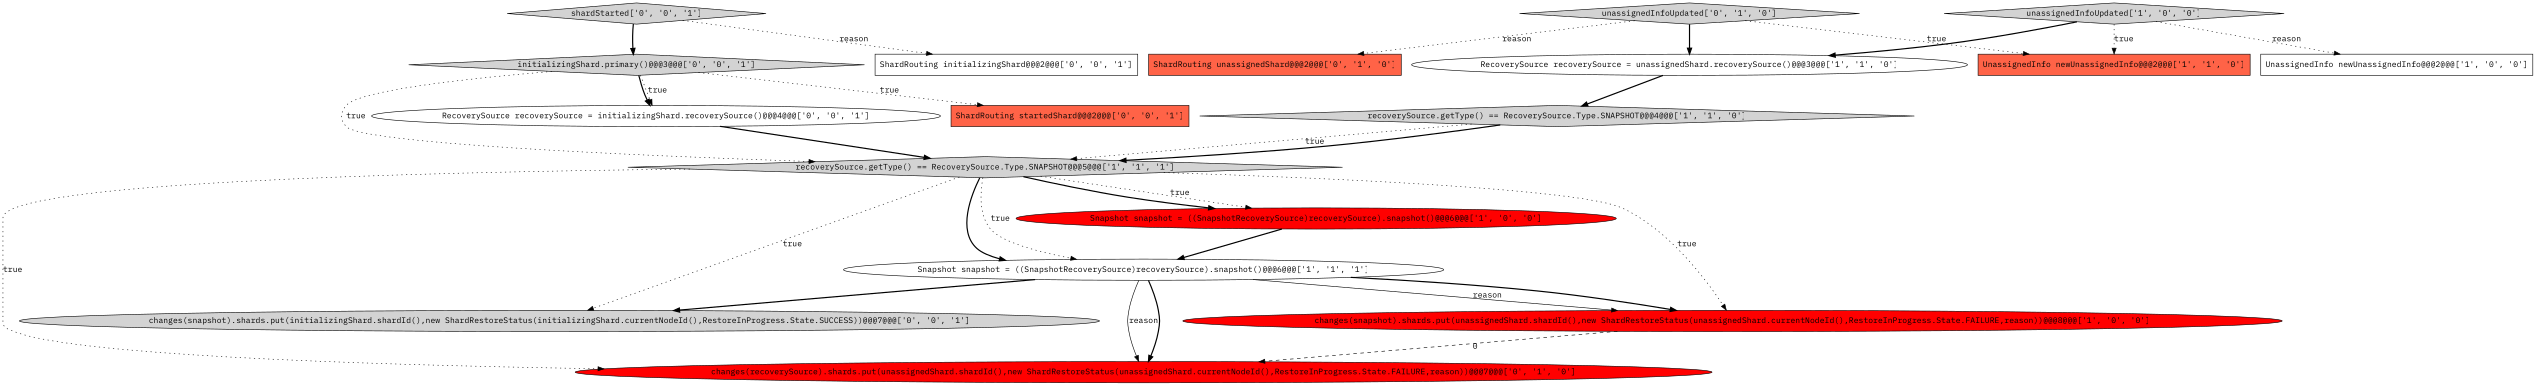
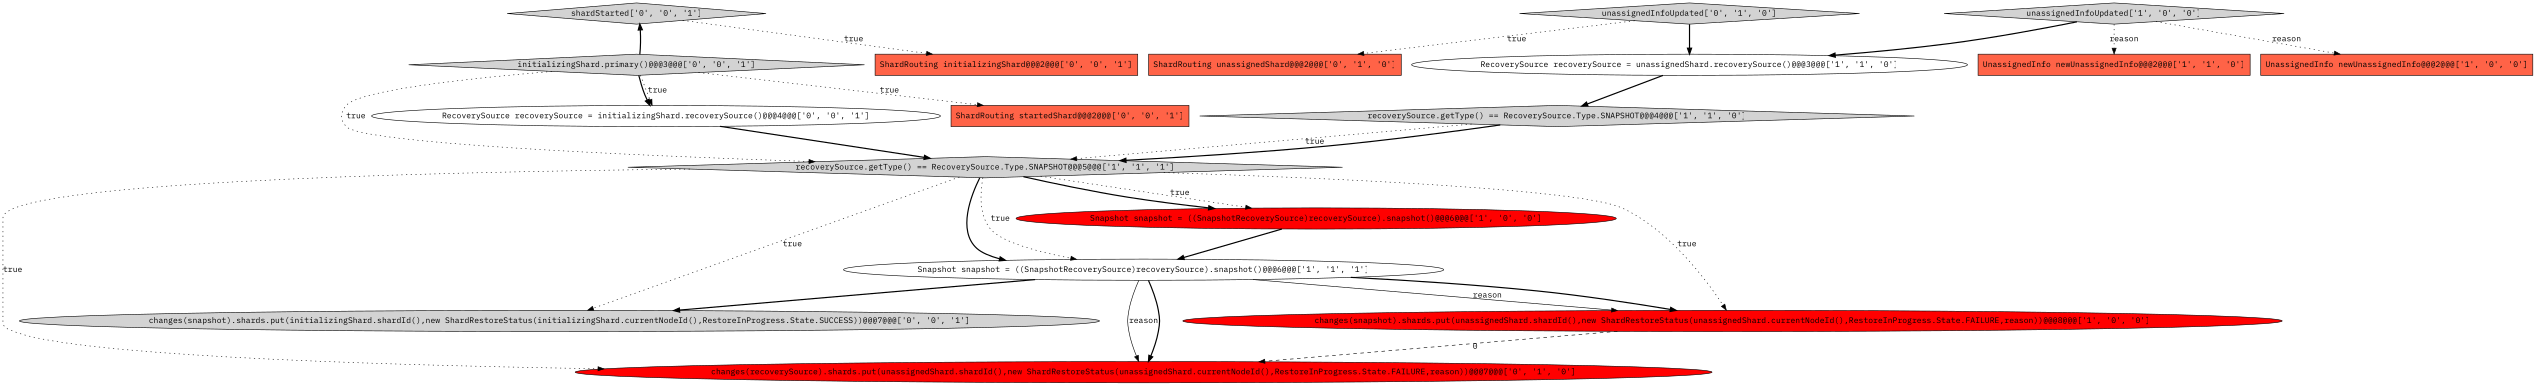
(633, 36) -> (641, 42)
(1884, 37) -> none
(854, 39) -> (854, 39)
(1517, 39) -> (1517, 39)
(2124, 39) -> (2124, 39)
(1006, 65) -> (1006, 65)
(2397, 65) -> (2397, 65)
